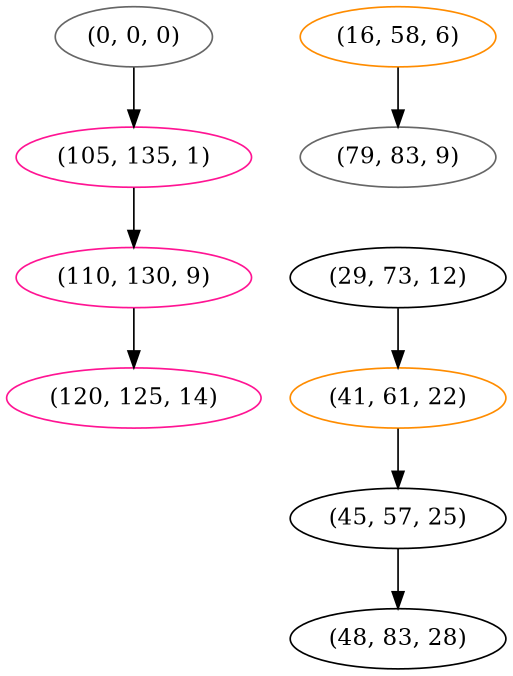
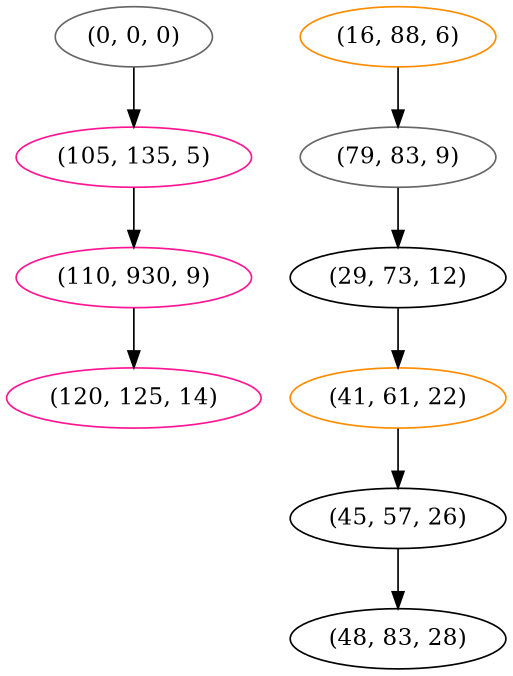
(398, 37) -> (398, 37)
(134, 157) -> (134, 157)
none -> (398, 209)
(134, 278) -> (134, 278)
(398, 518) -> (398, 518)
